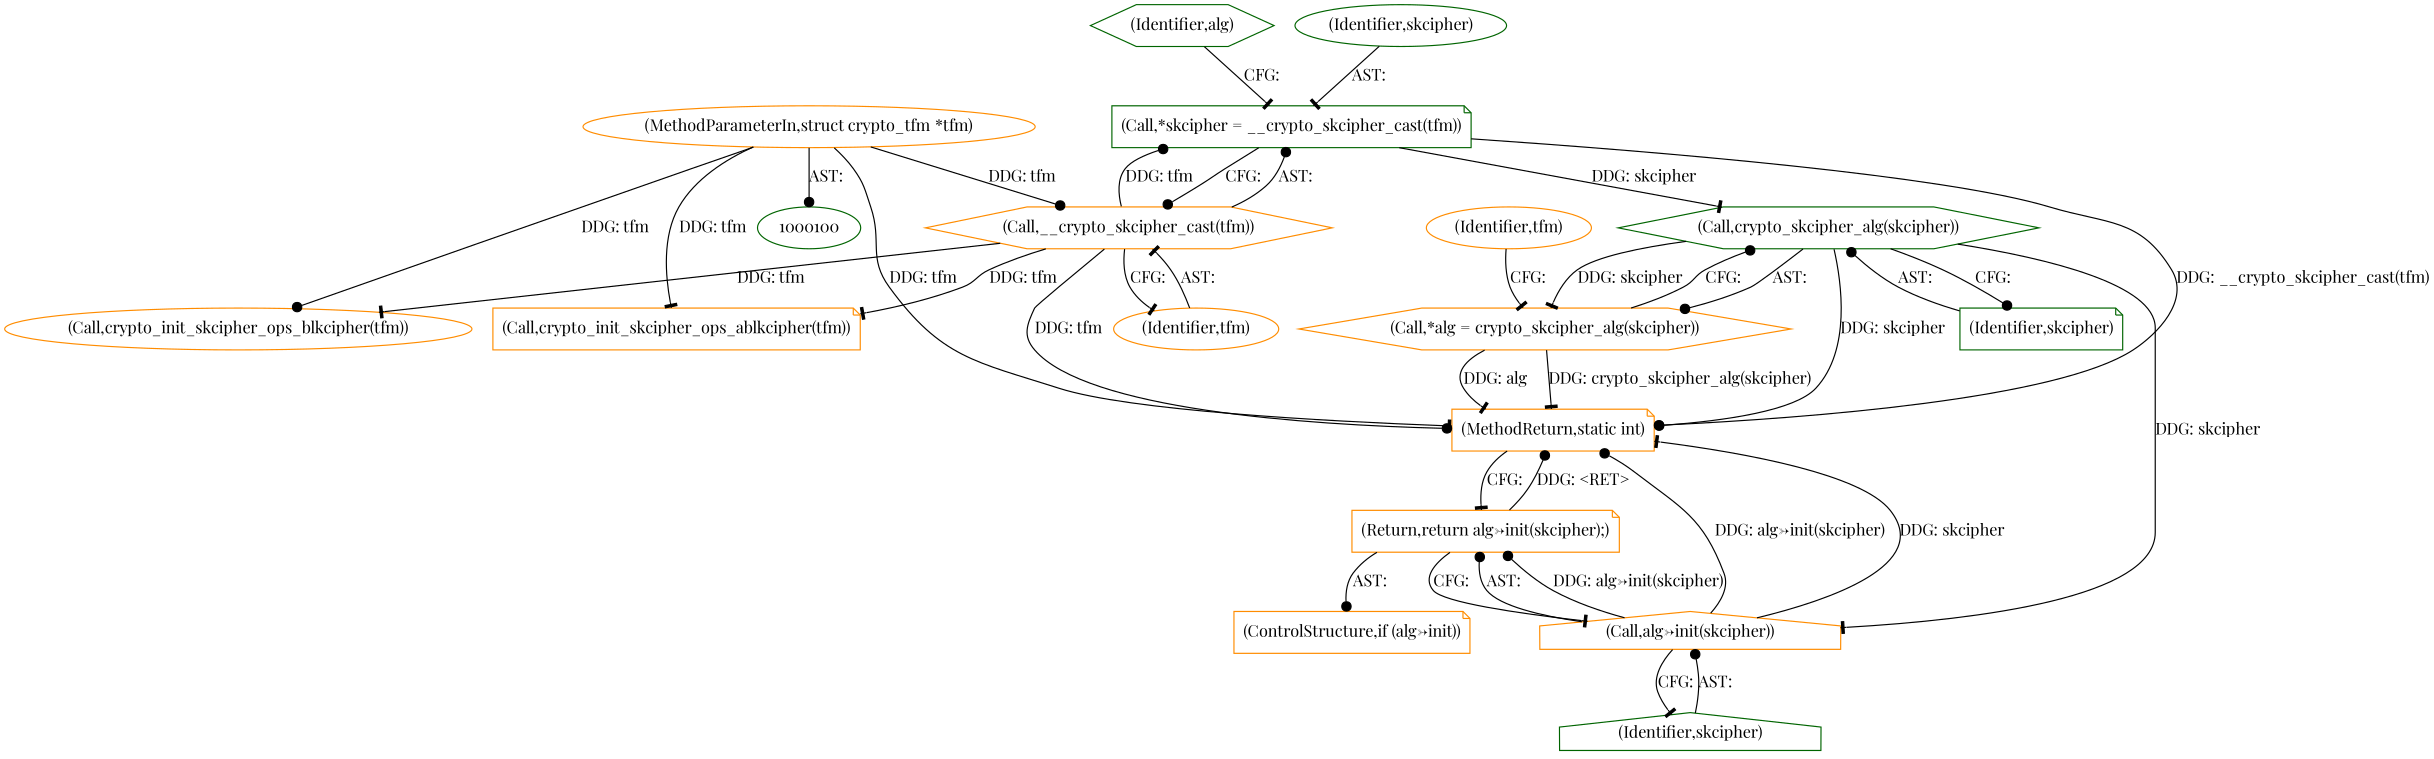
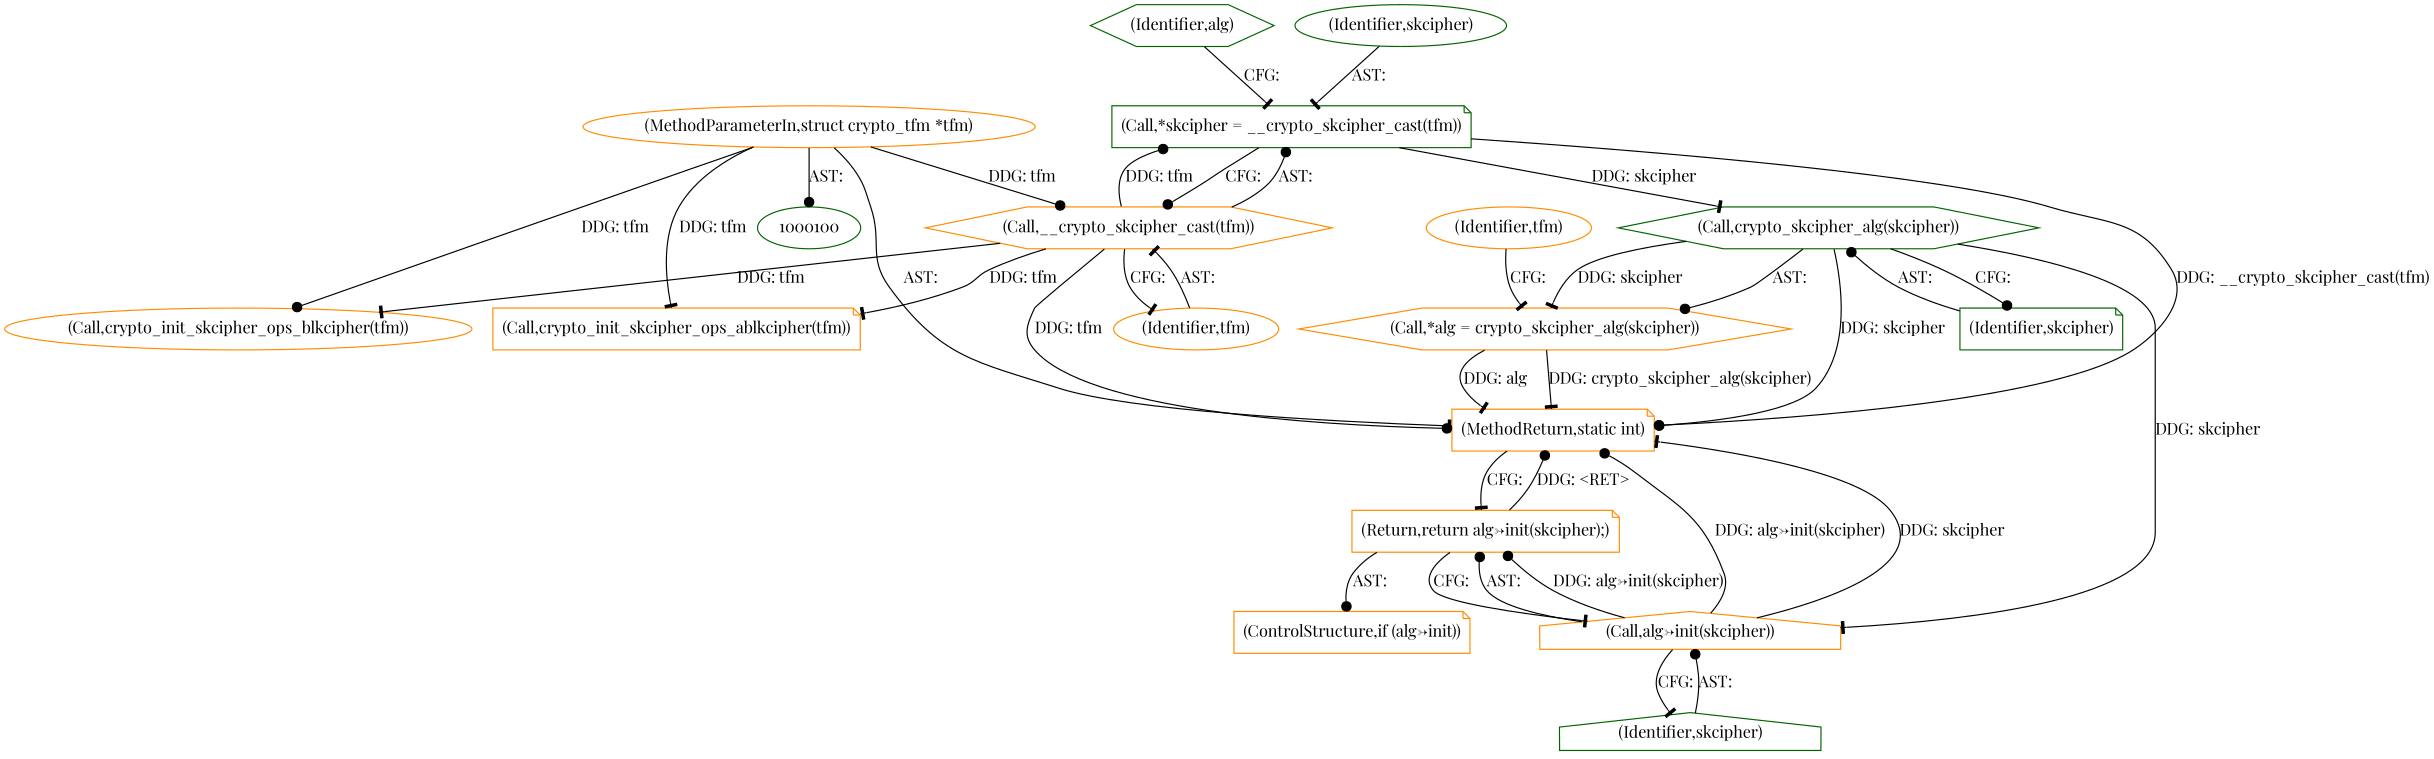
(924, 278) -> (924, 278)
(1690, 283) -> none
